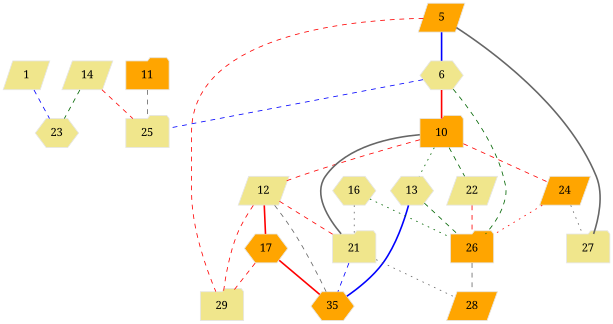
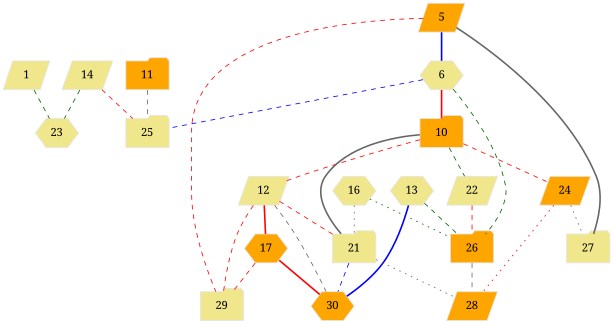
(42, 104) -> (42, 104)
(427, 162) -> none
(518, 220) -> (519, 248)
(333, 306) -> (333, 306)
